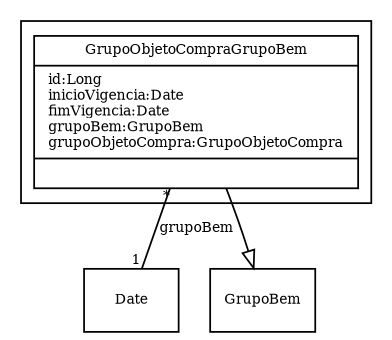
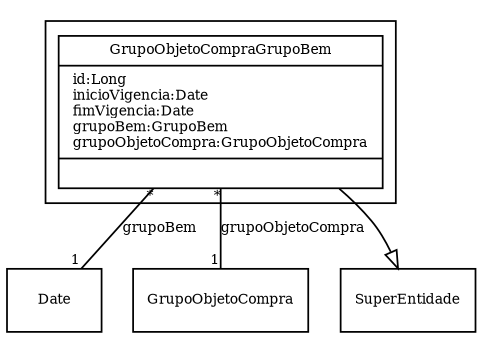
none -> (221, 300)
(263, 300) -> (408, 300)
